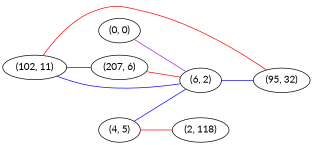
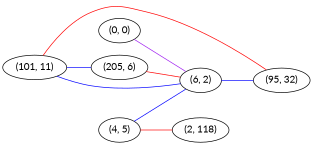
(35, 67) -> (35, 67)
(120, 67) -> (120, 67)
